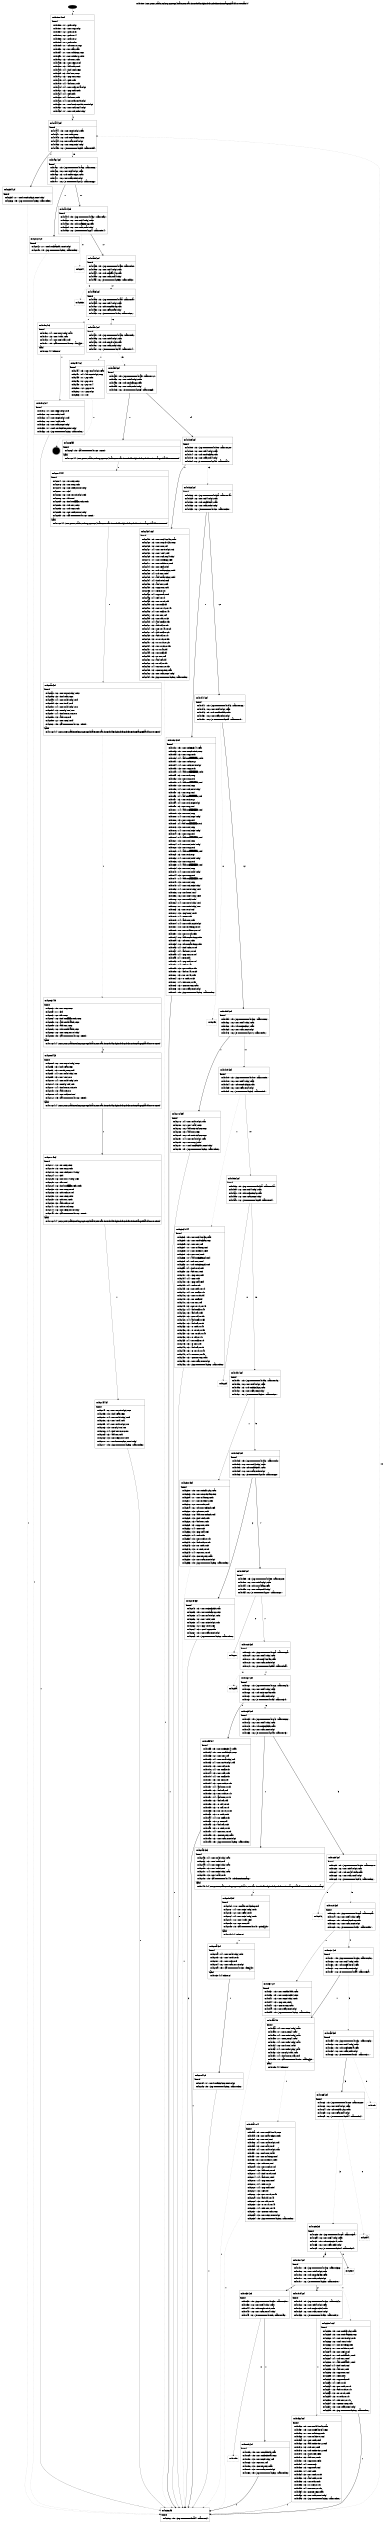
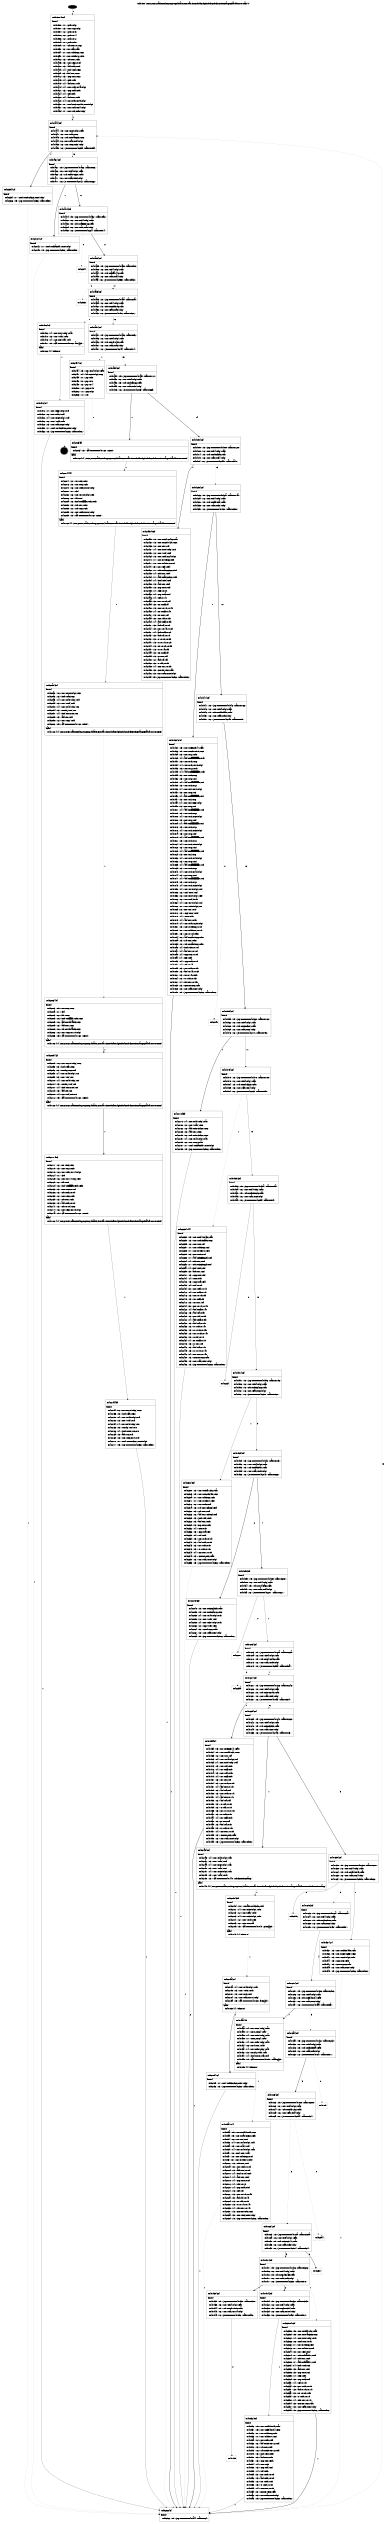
(314, 1954) -> (354, 1911)
(265, 2459) -> none
